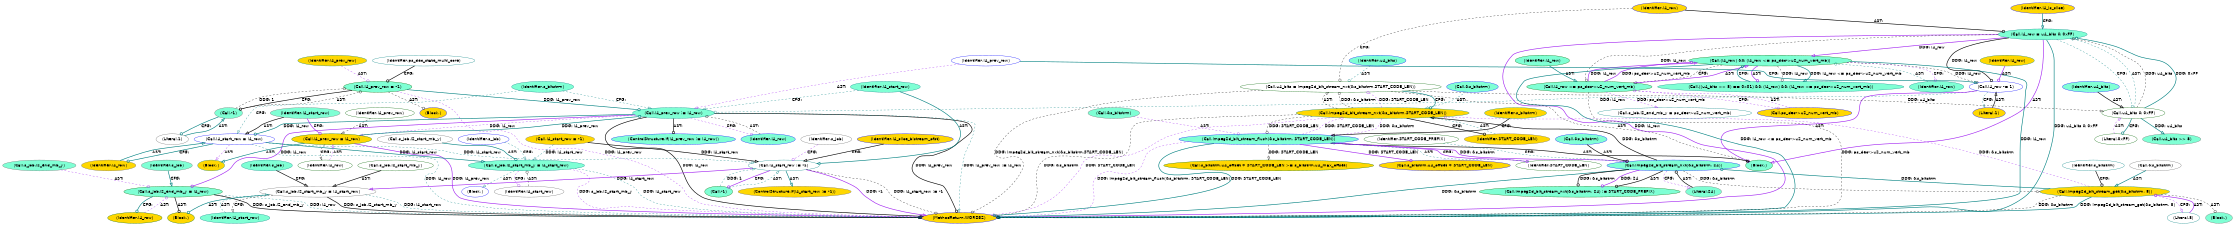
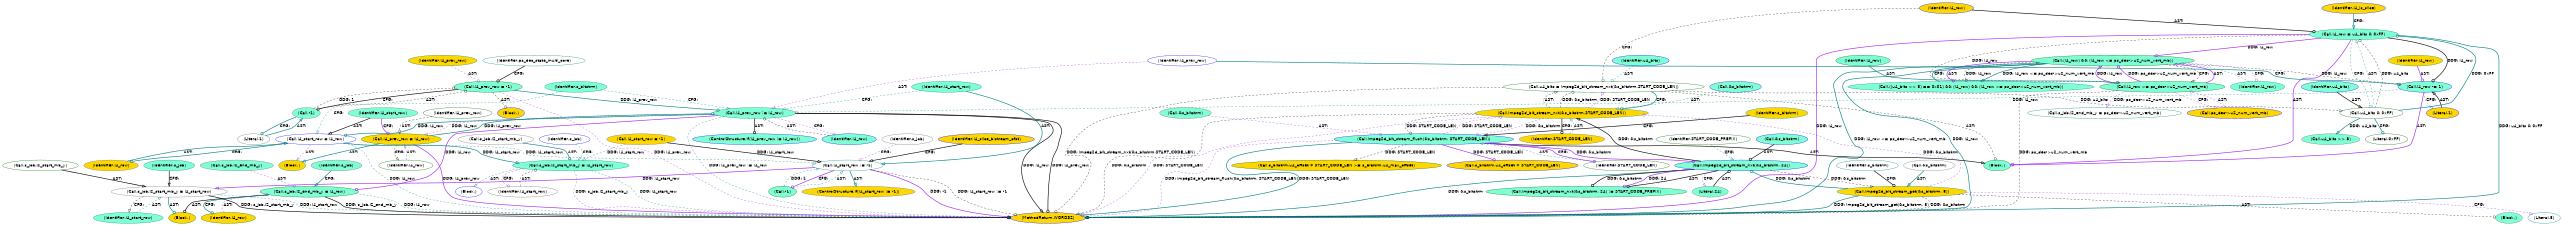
(1996, 87) -> (2425, 87)
(2114, 126) -> none
(2181, 199) -> none
